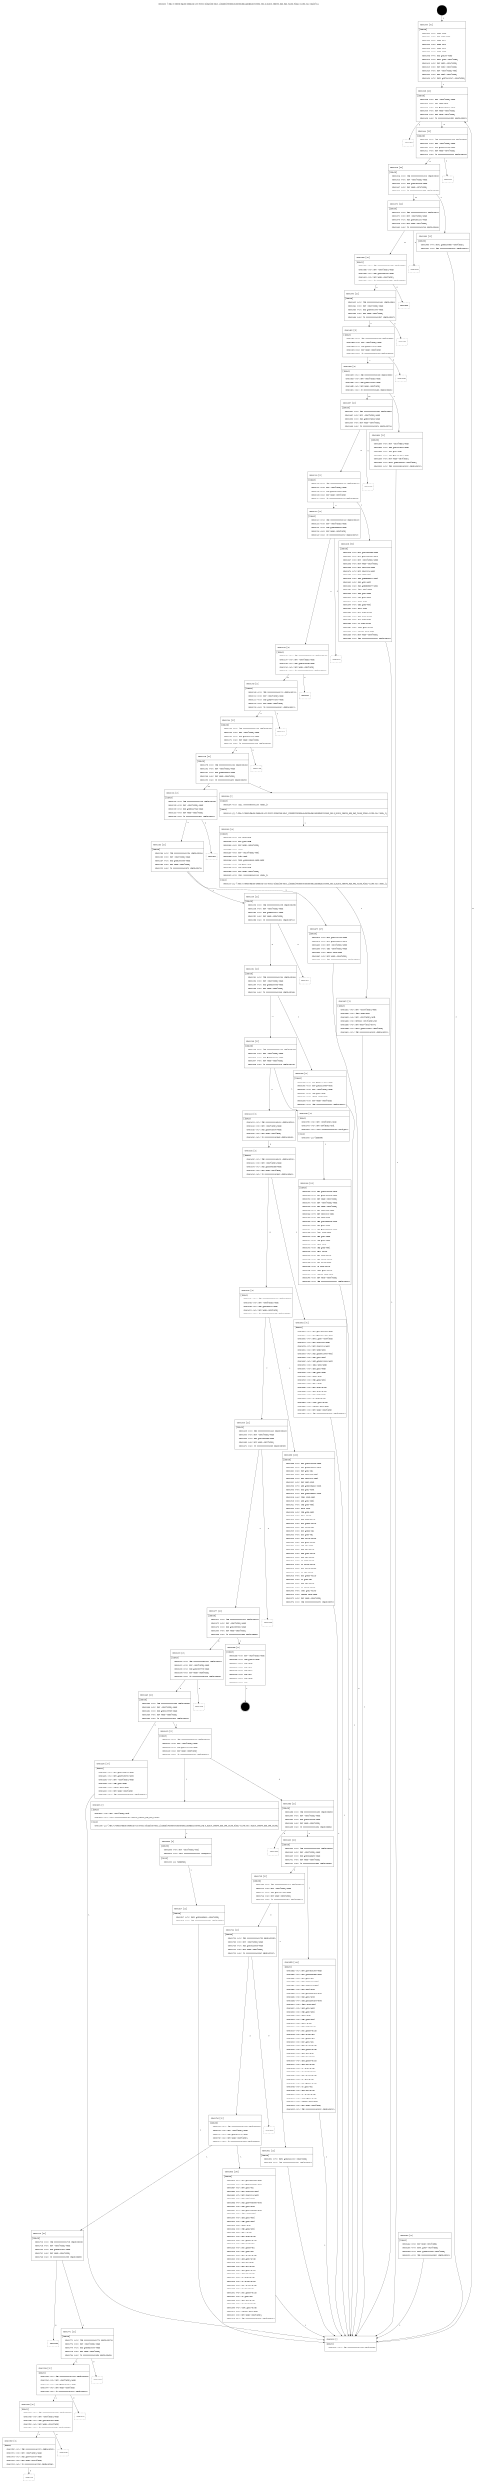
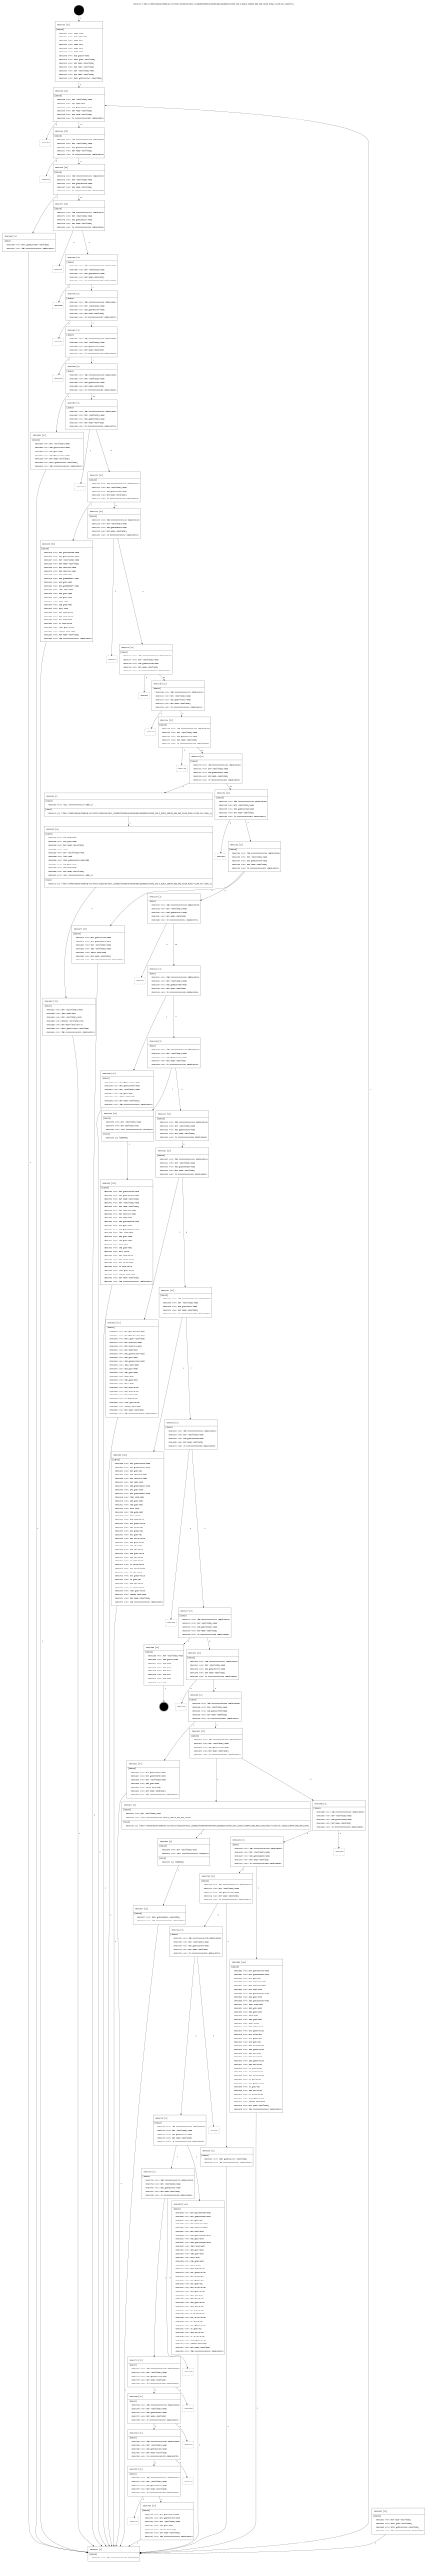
none -> (167, 2521)
